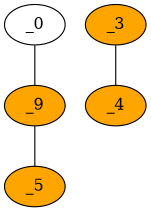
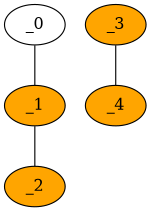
(35, 106) -> (35, 106)
(35, 187) -> (35, 187)
